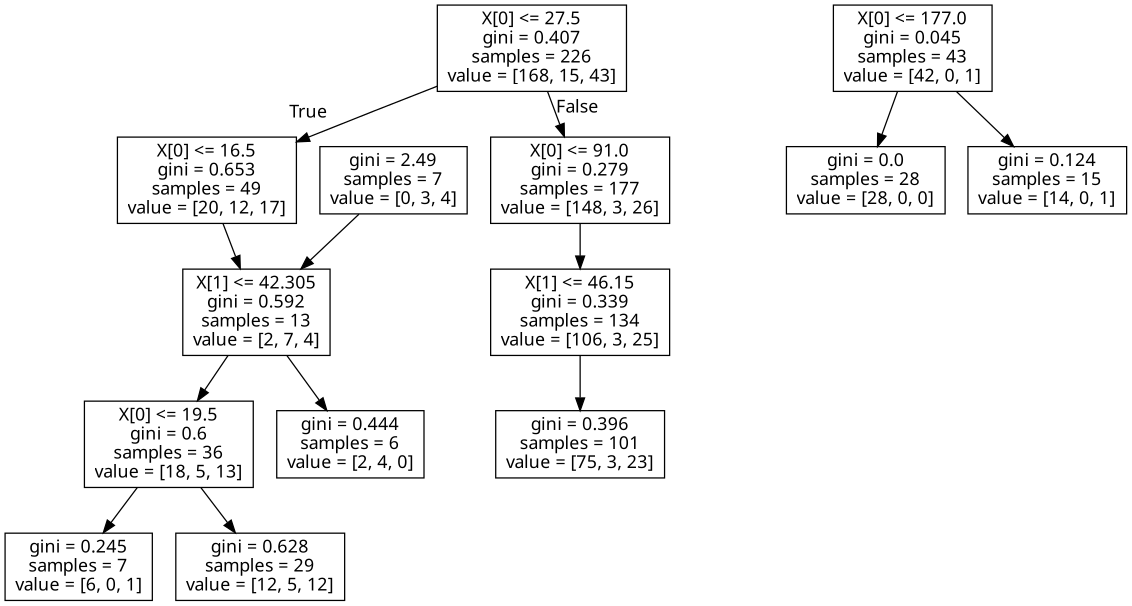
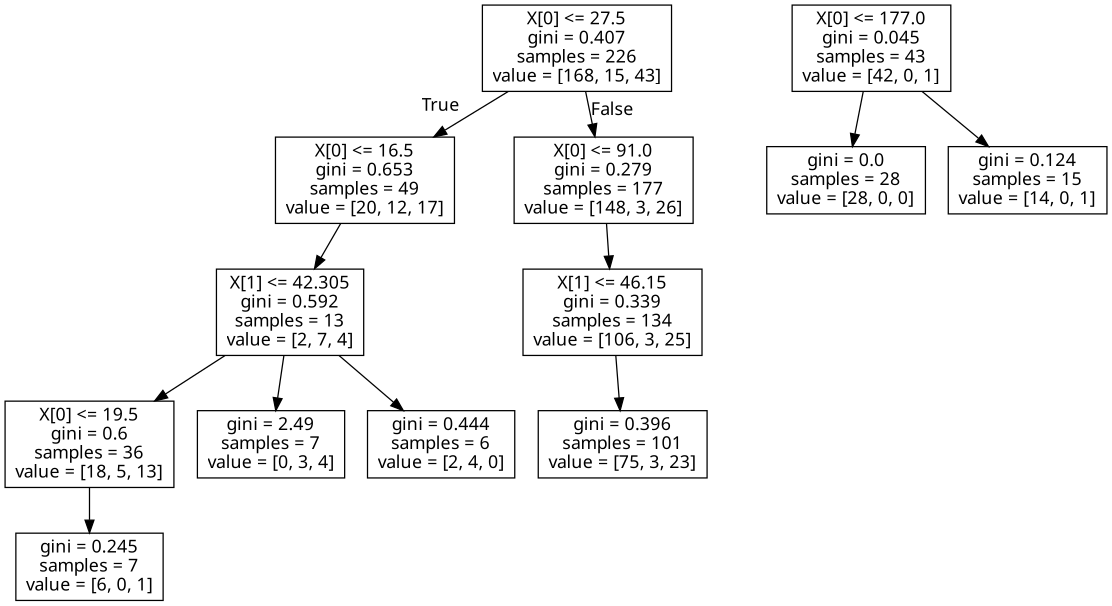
(335, 237) -> (281, 377)
(260, 567) -> none
